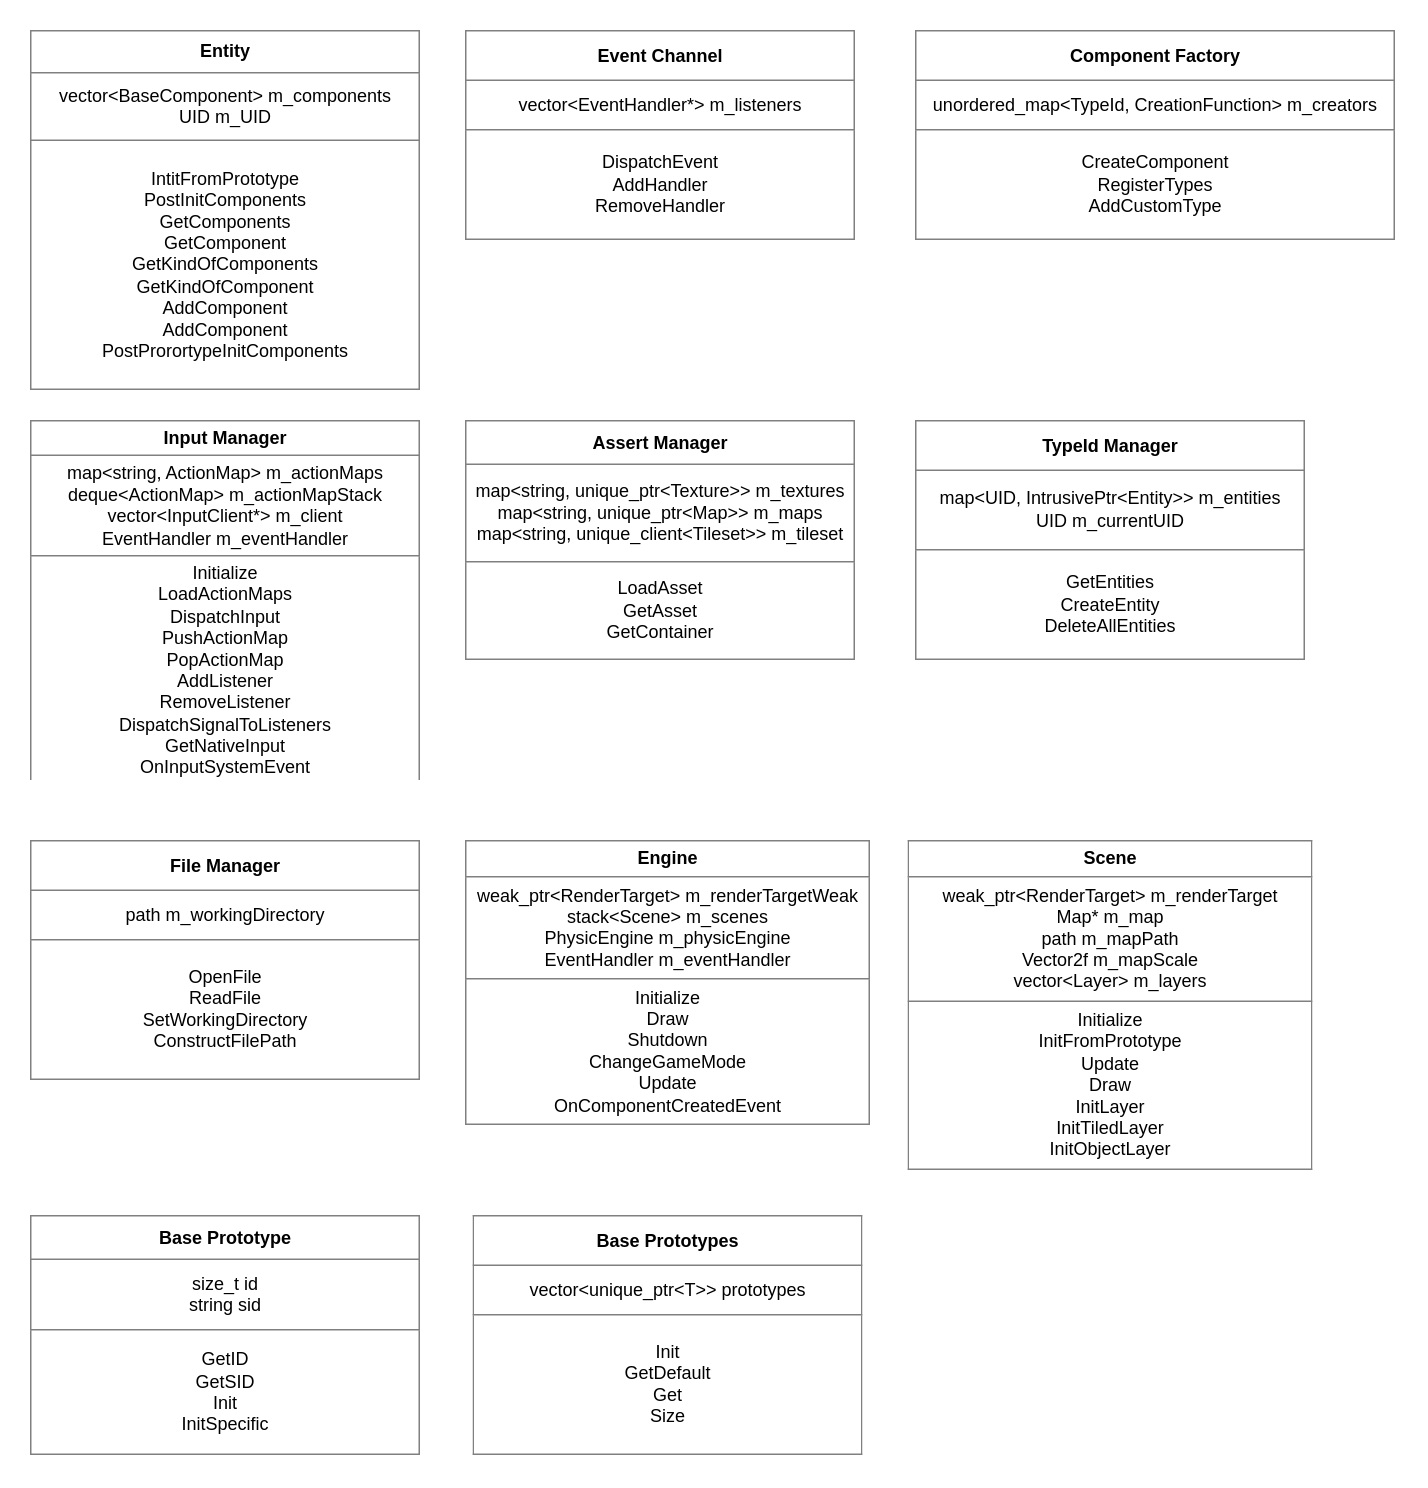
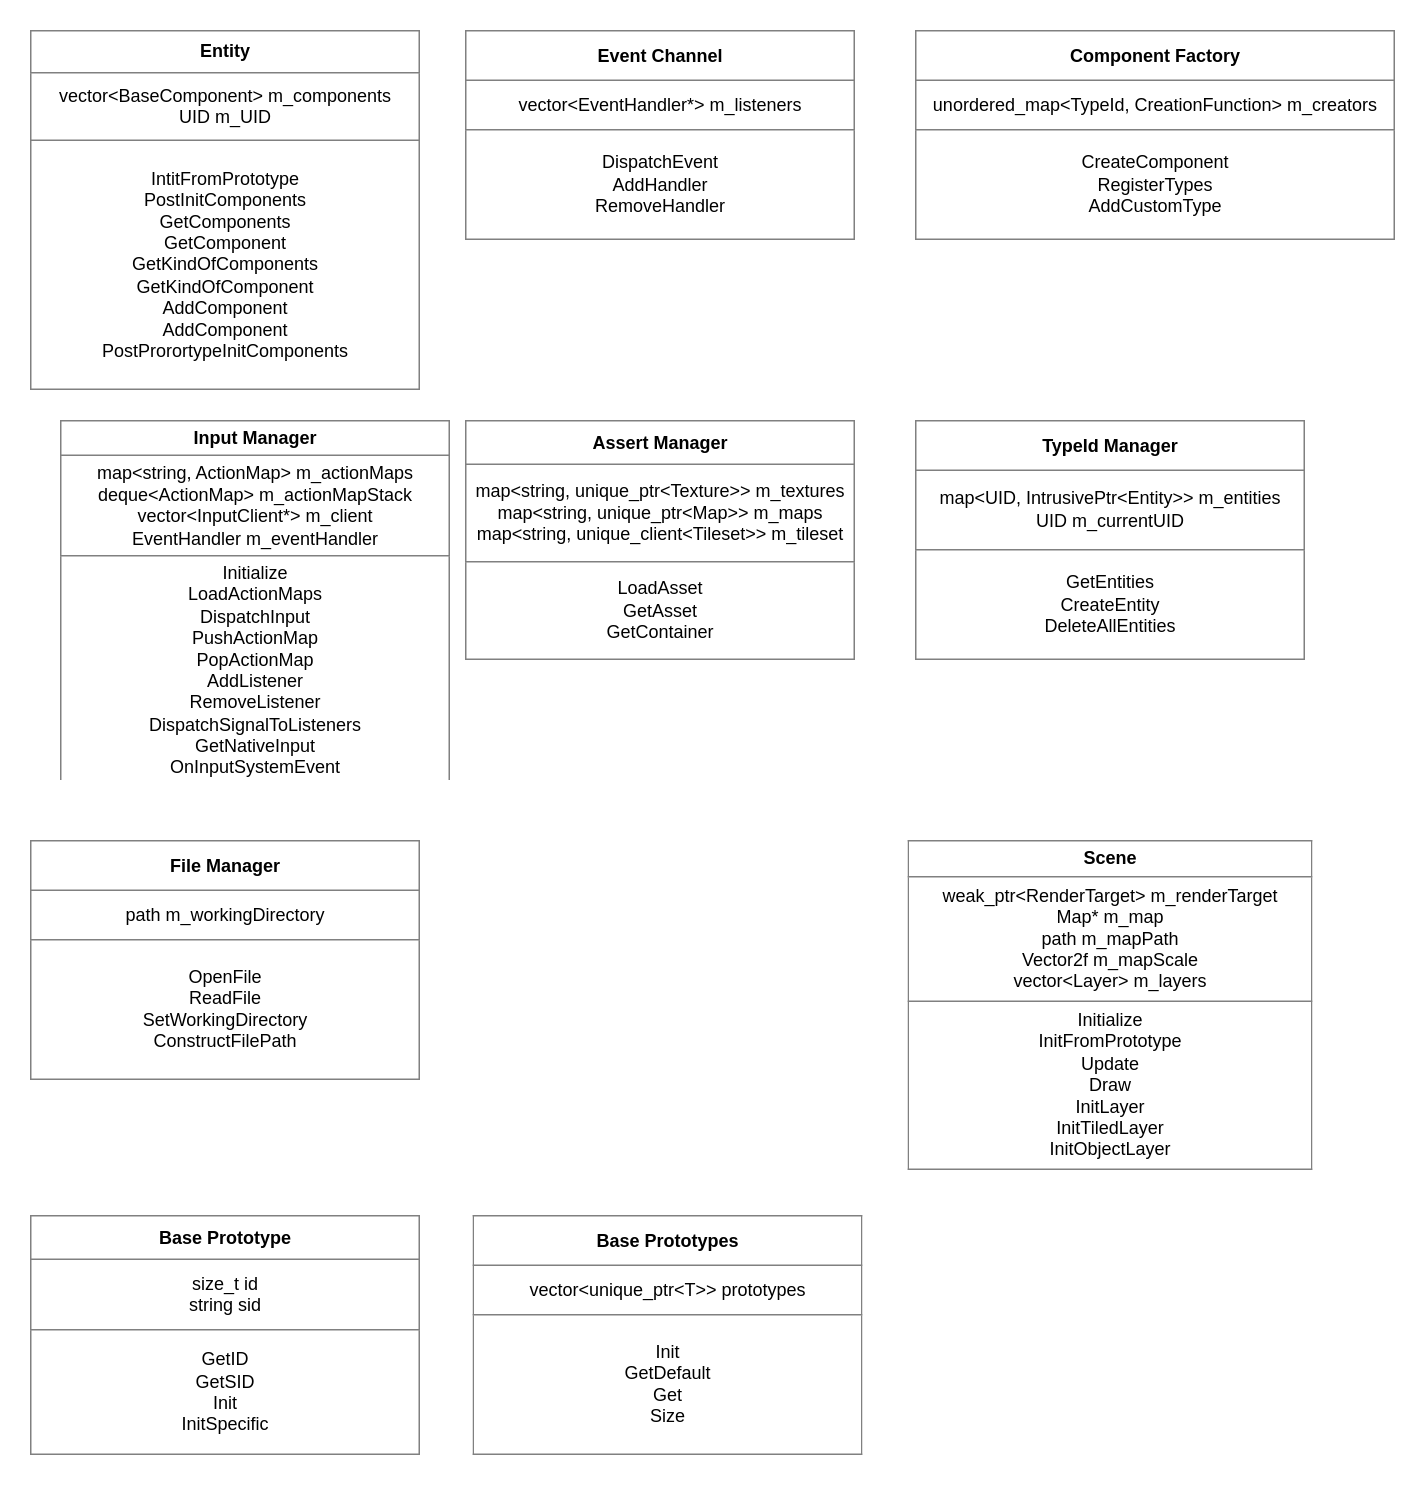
(226, 601) -> (256, 601)
(668, 983) -> none
